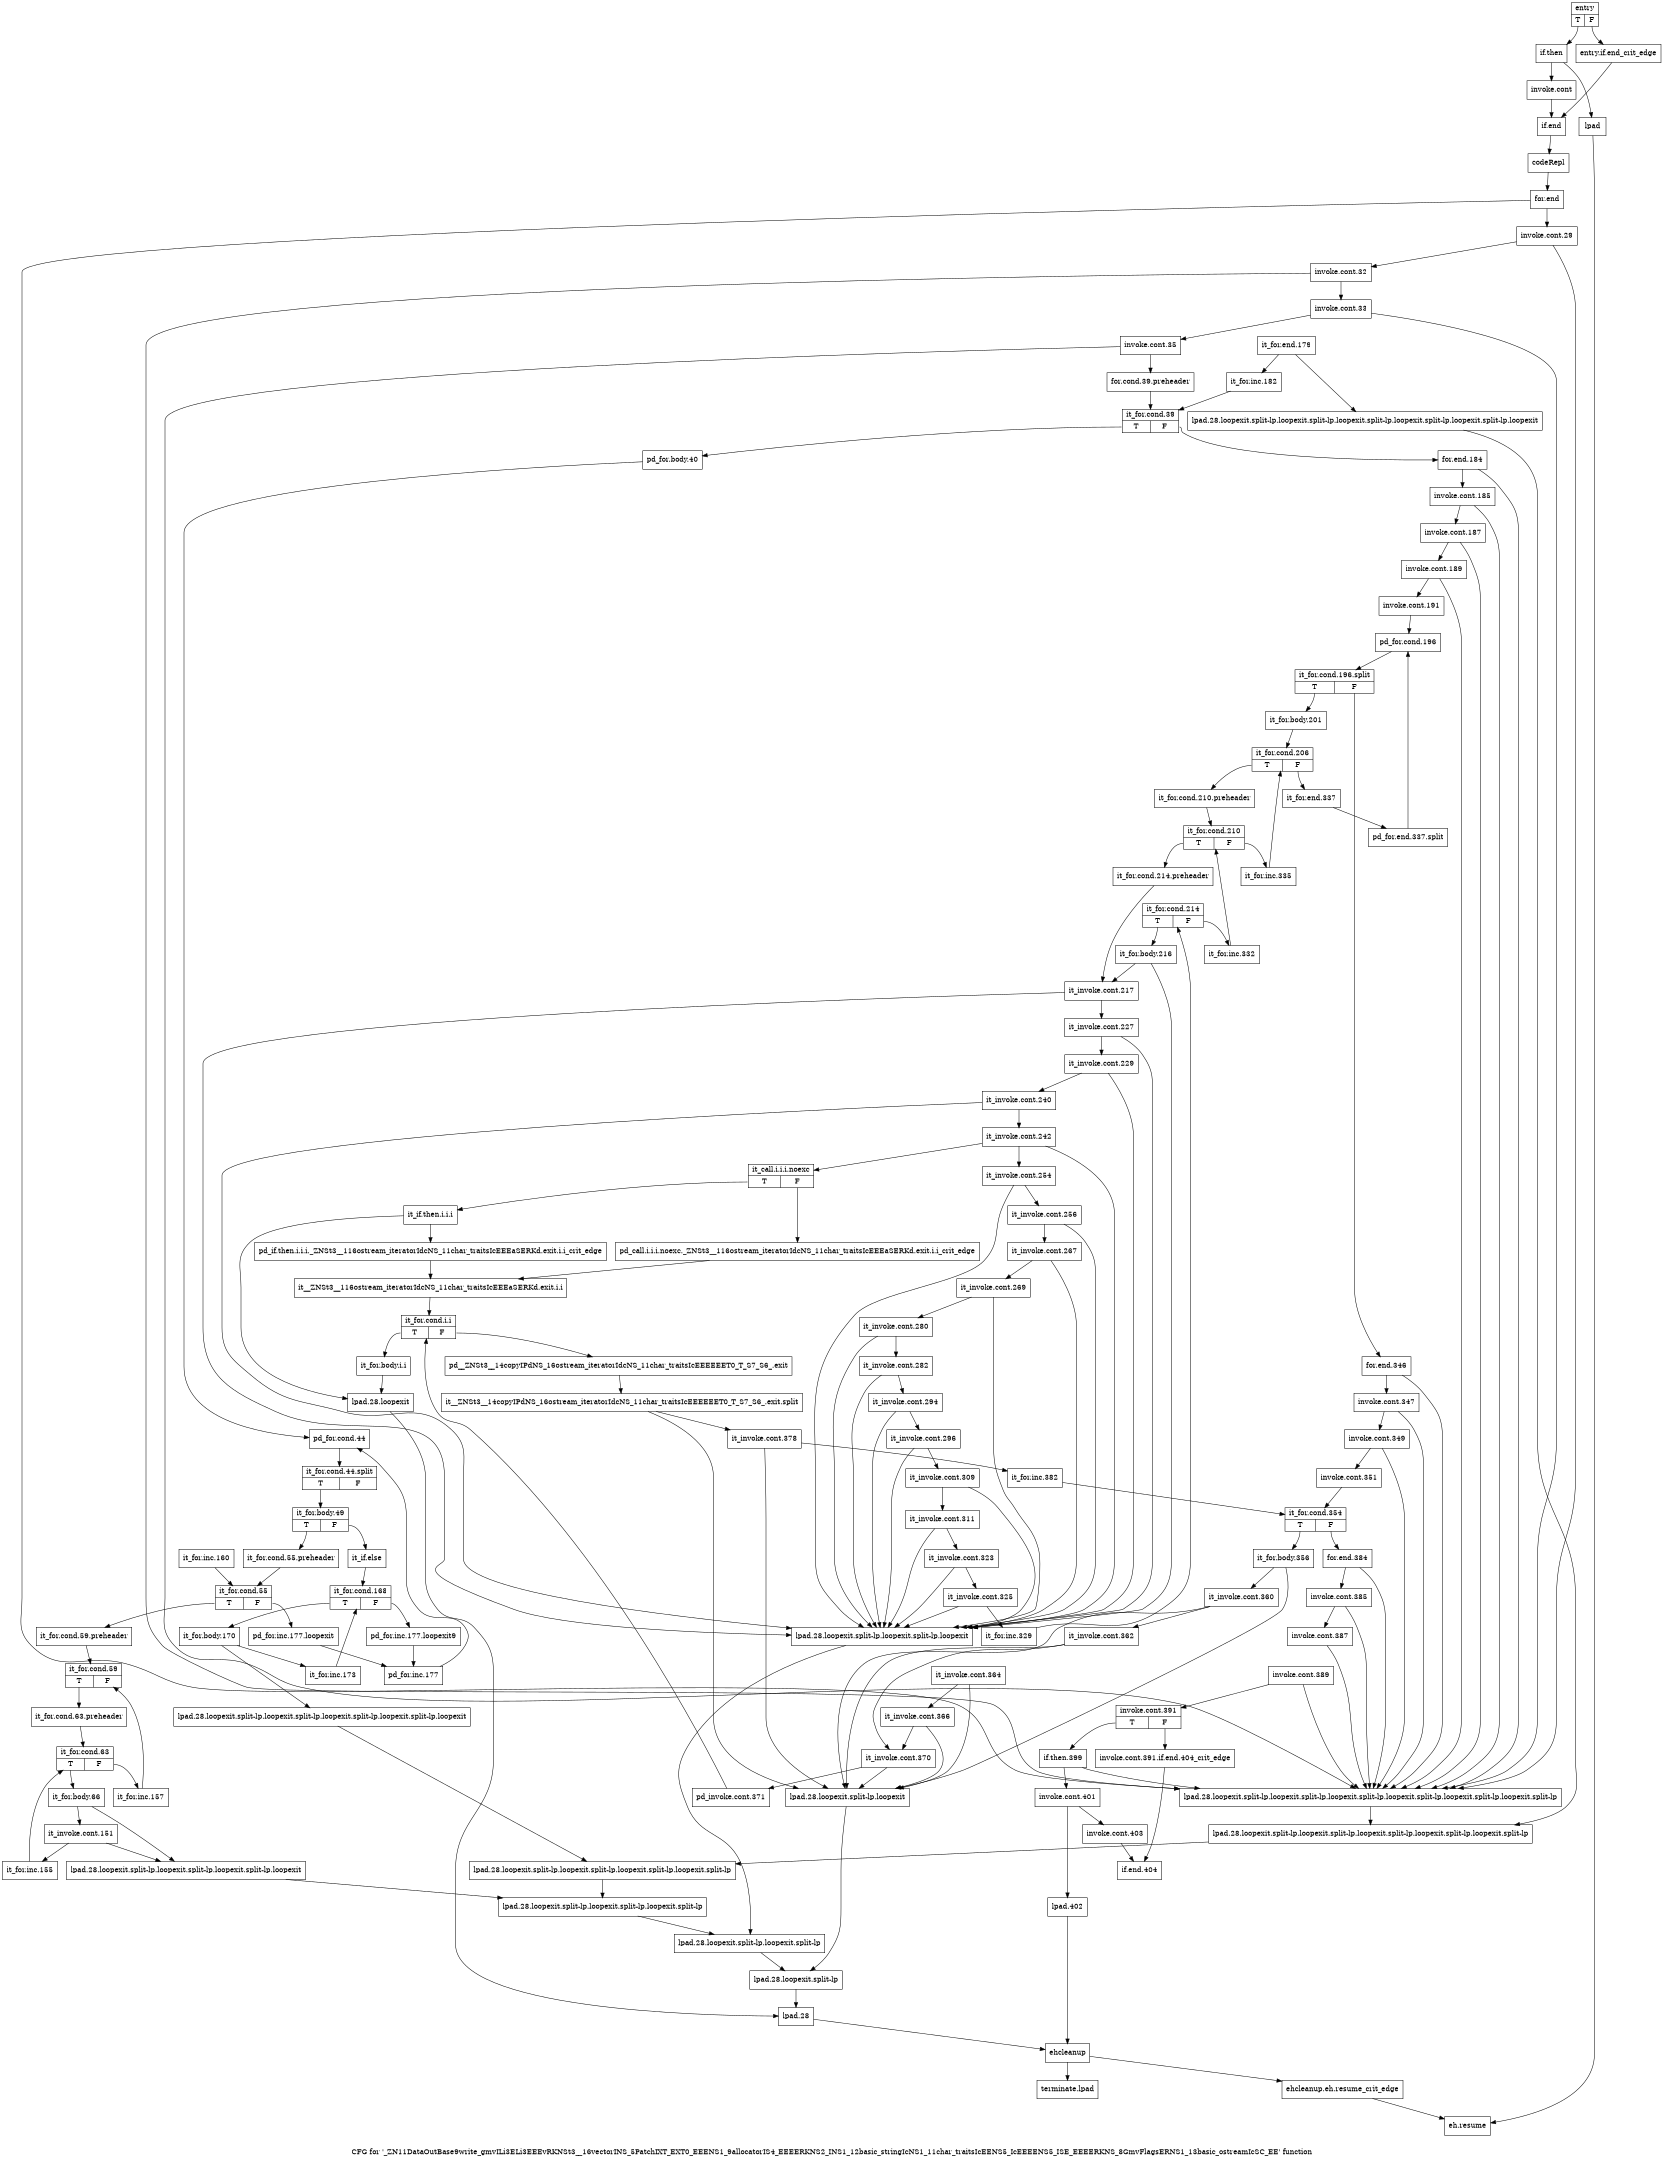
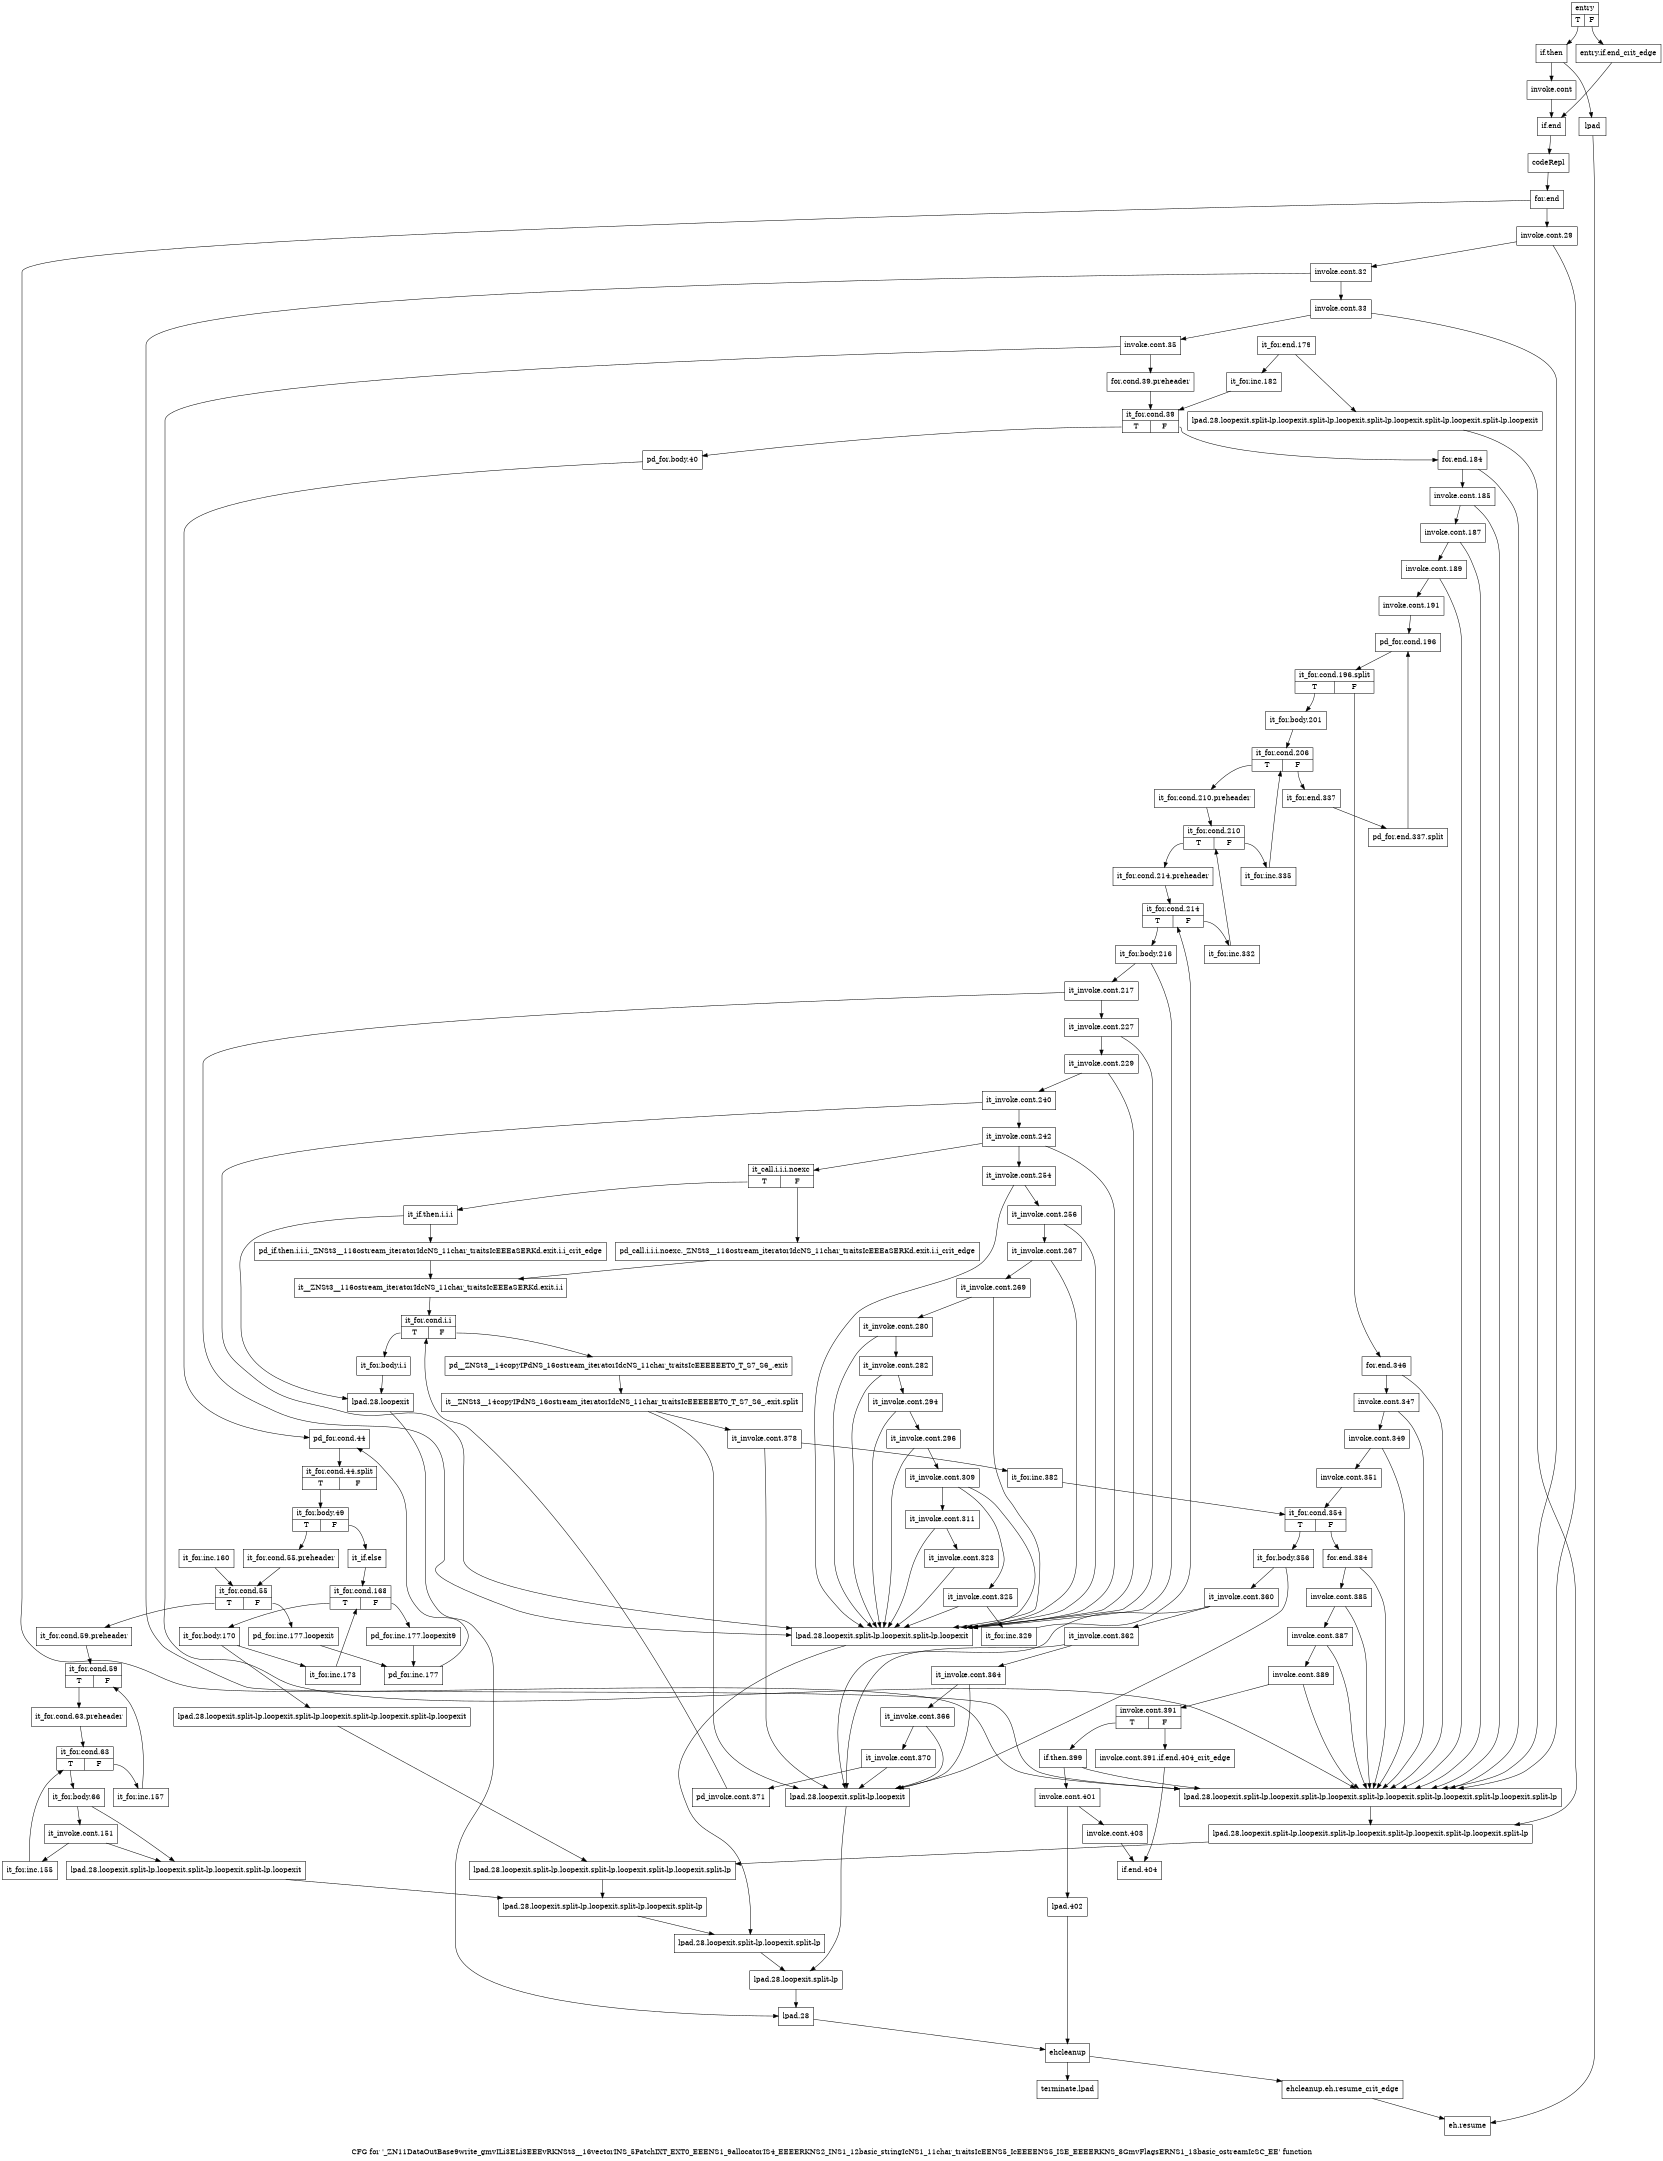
(1121, 927) -> (1167, 892)
(970, 1576) -> (997, 1530)
none -> (1312, 1654)
(940, 1659) -> (1037, 1655)
